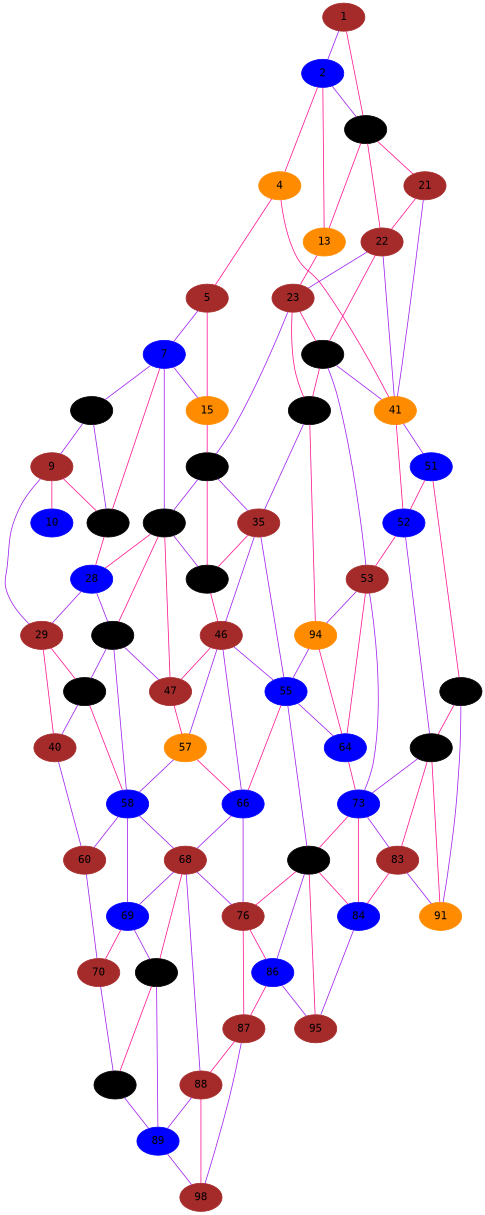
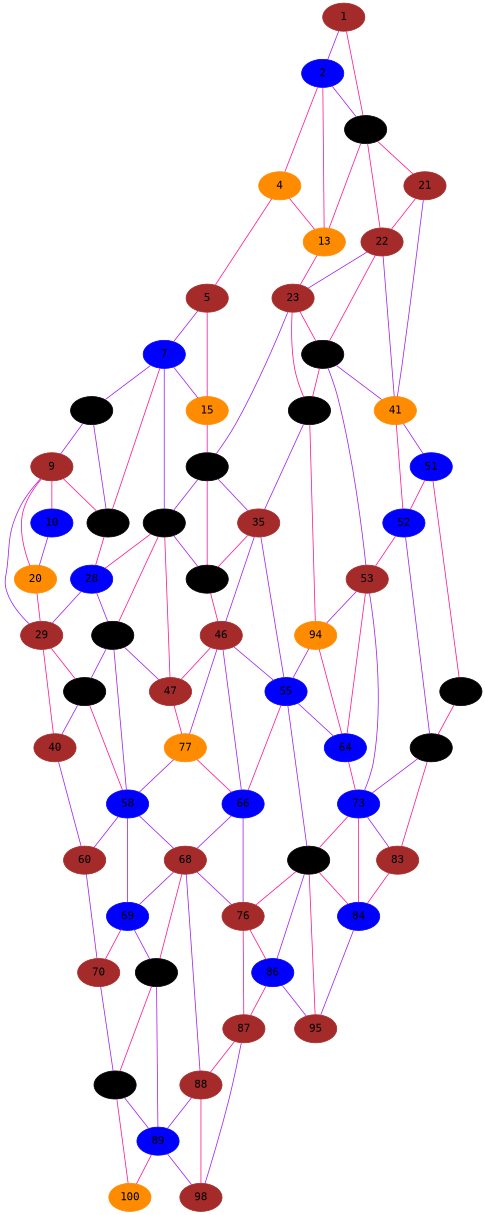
(331, 299) -> (302, 214)
none -> (35, 579)
(185, 748) -> (185, 748)
(441, 916) -> none
none -> (130, 1197)
